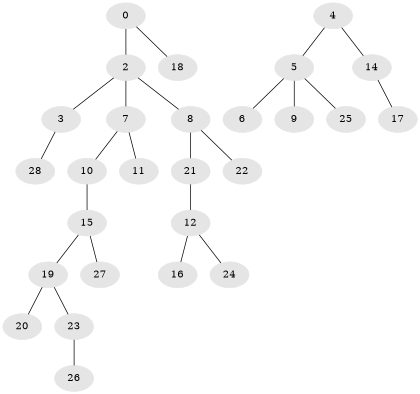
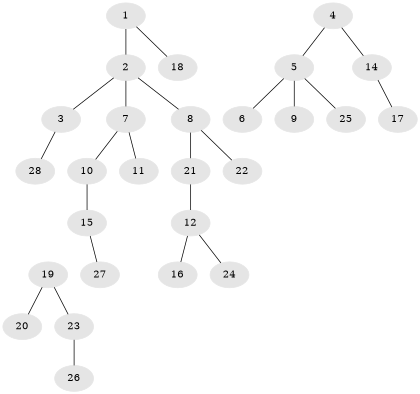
(126, 16) -> (126, 16)
(68, 249) -> none
